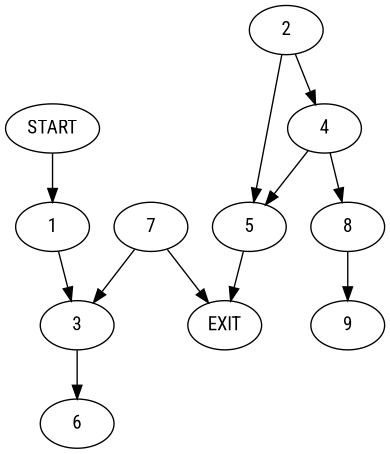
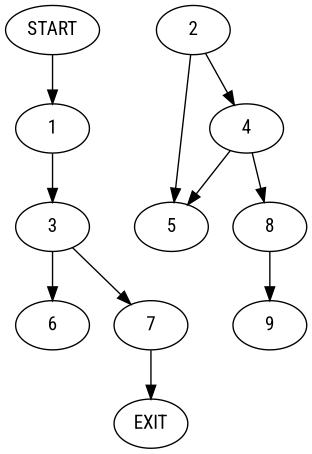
(239, 269) -> none
(118, 271) -> (97, 271)
